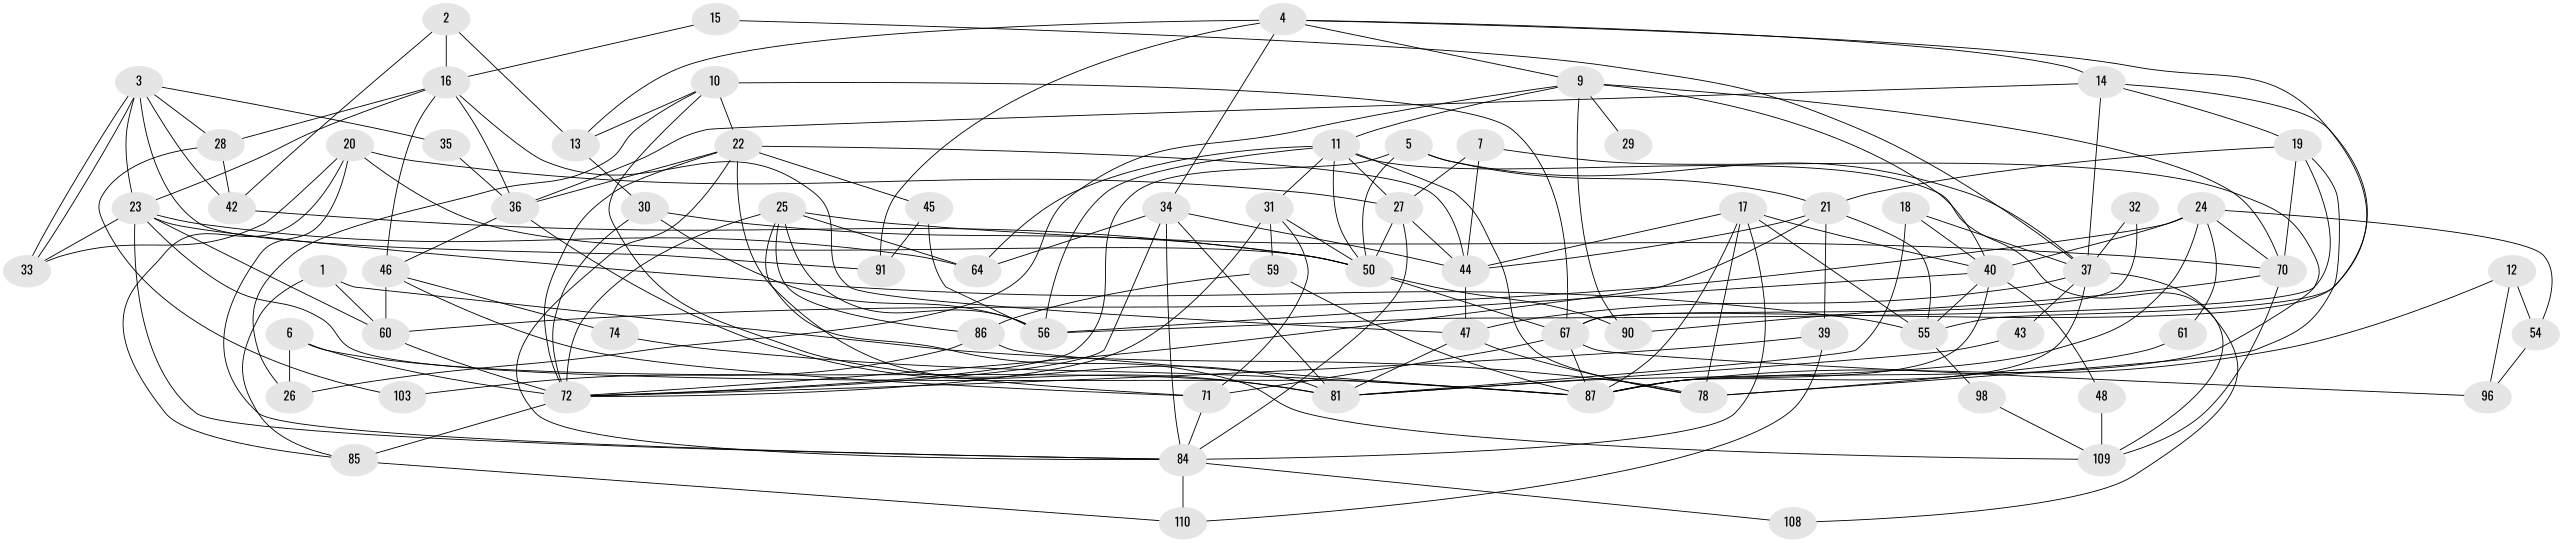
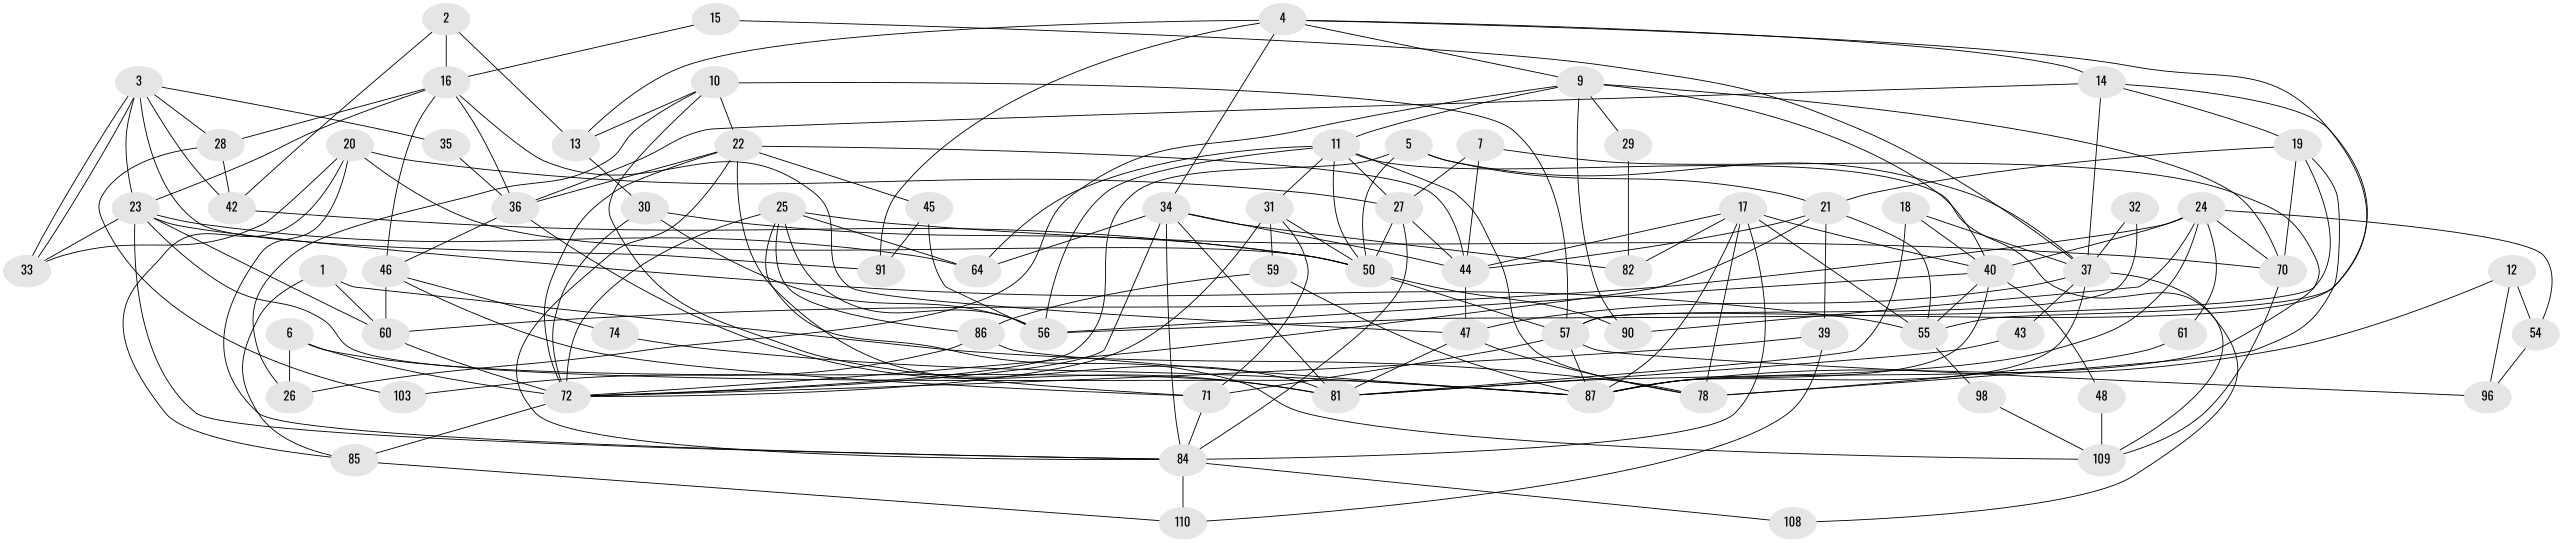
none -> (1628, 271)
(1956, 306) -> (1966, 303)
(1565, 334) -> (1565, 334)
